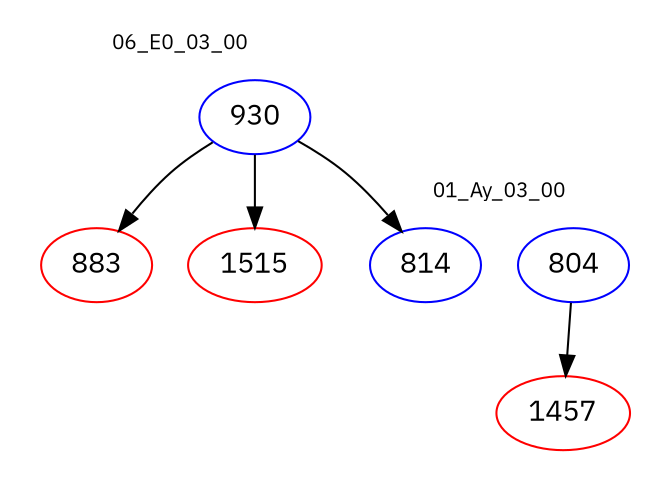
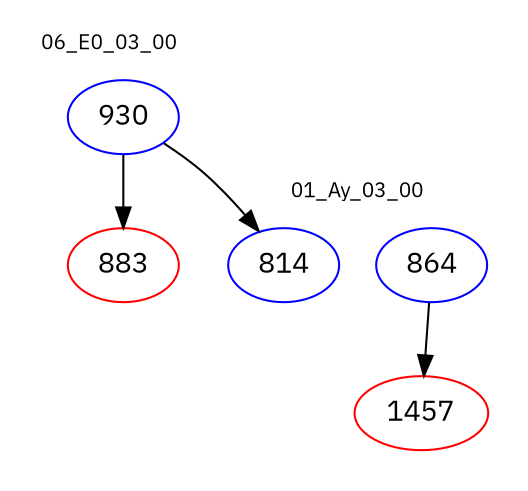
(255, 265) -> none
(574, 265) -> (432, 265)
